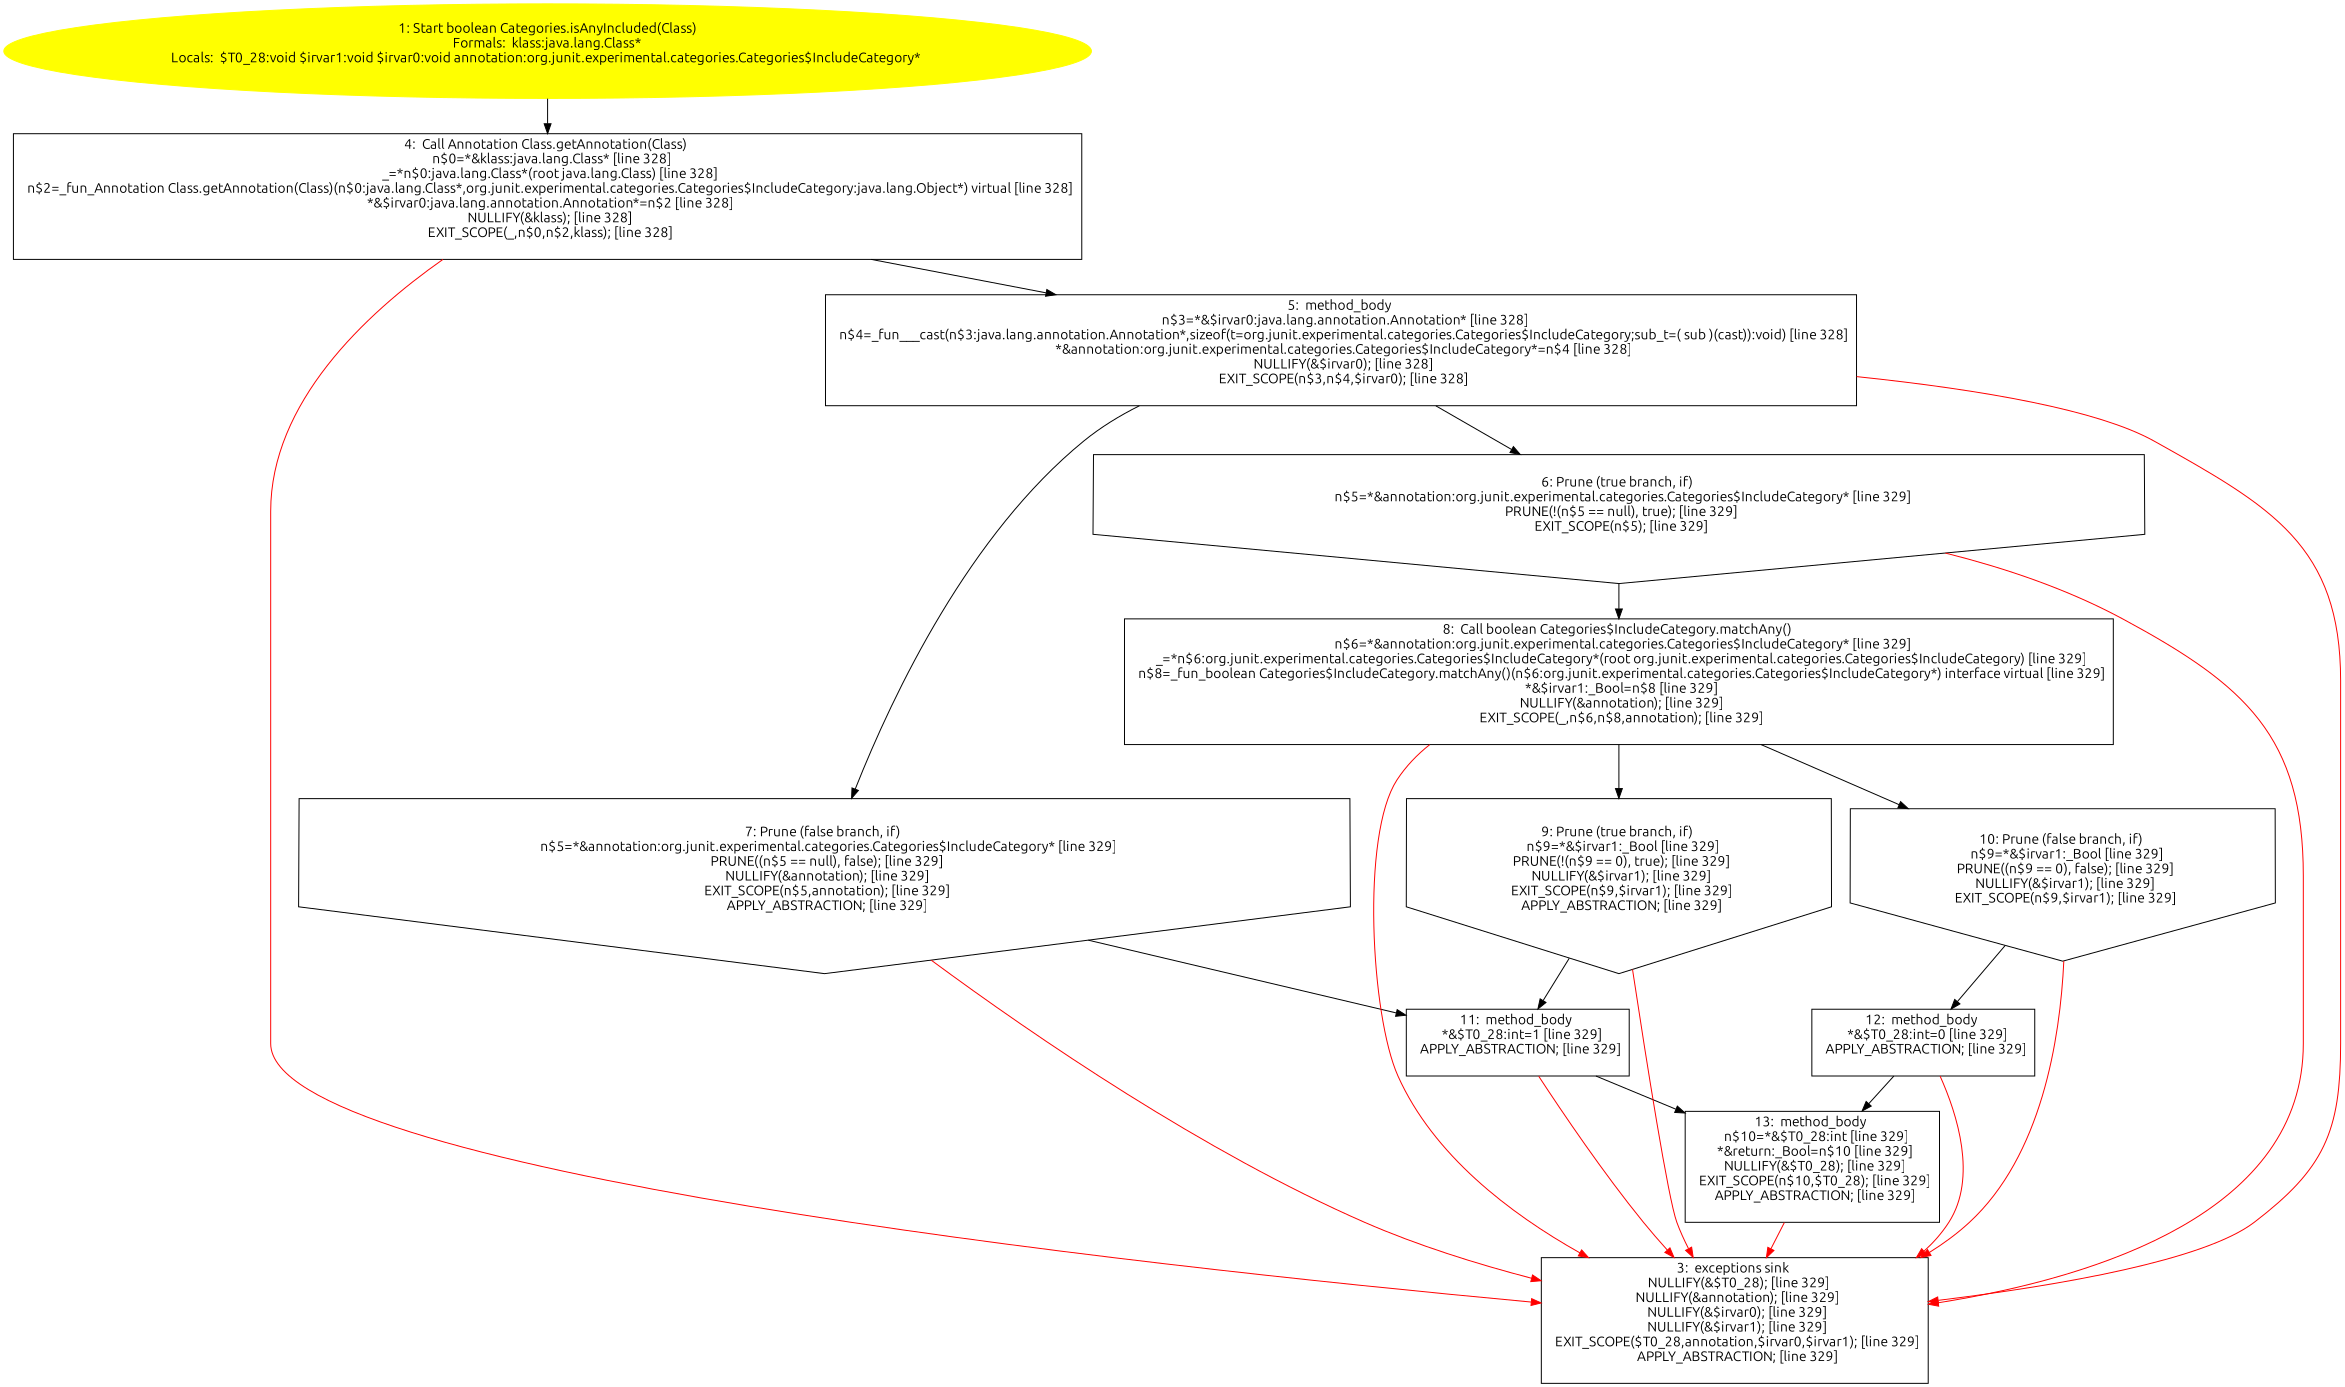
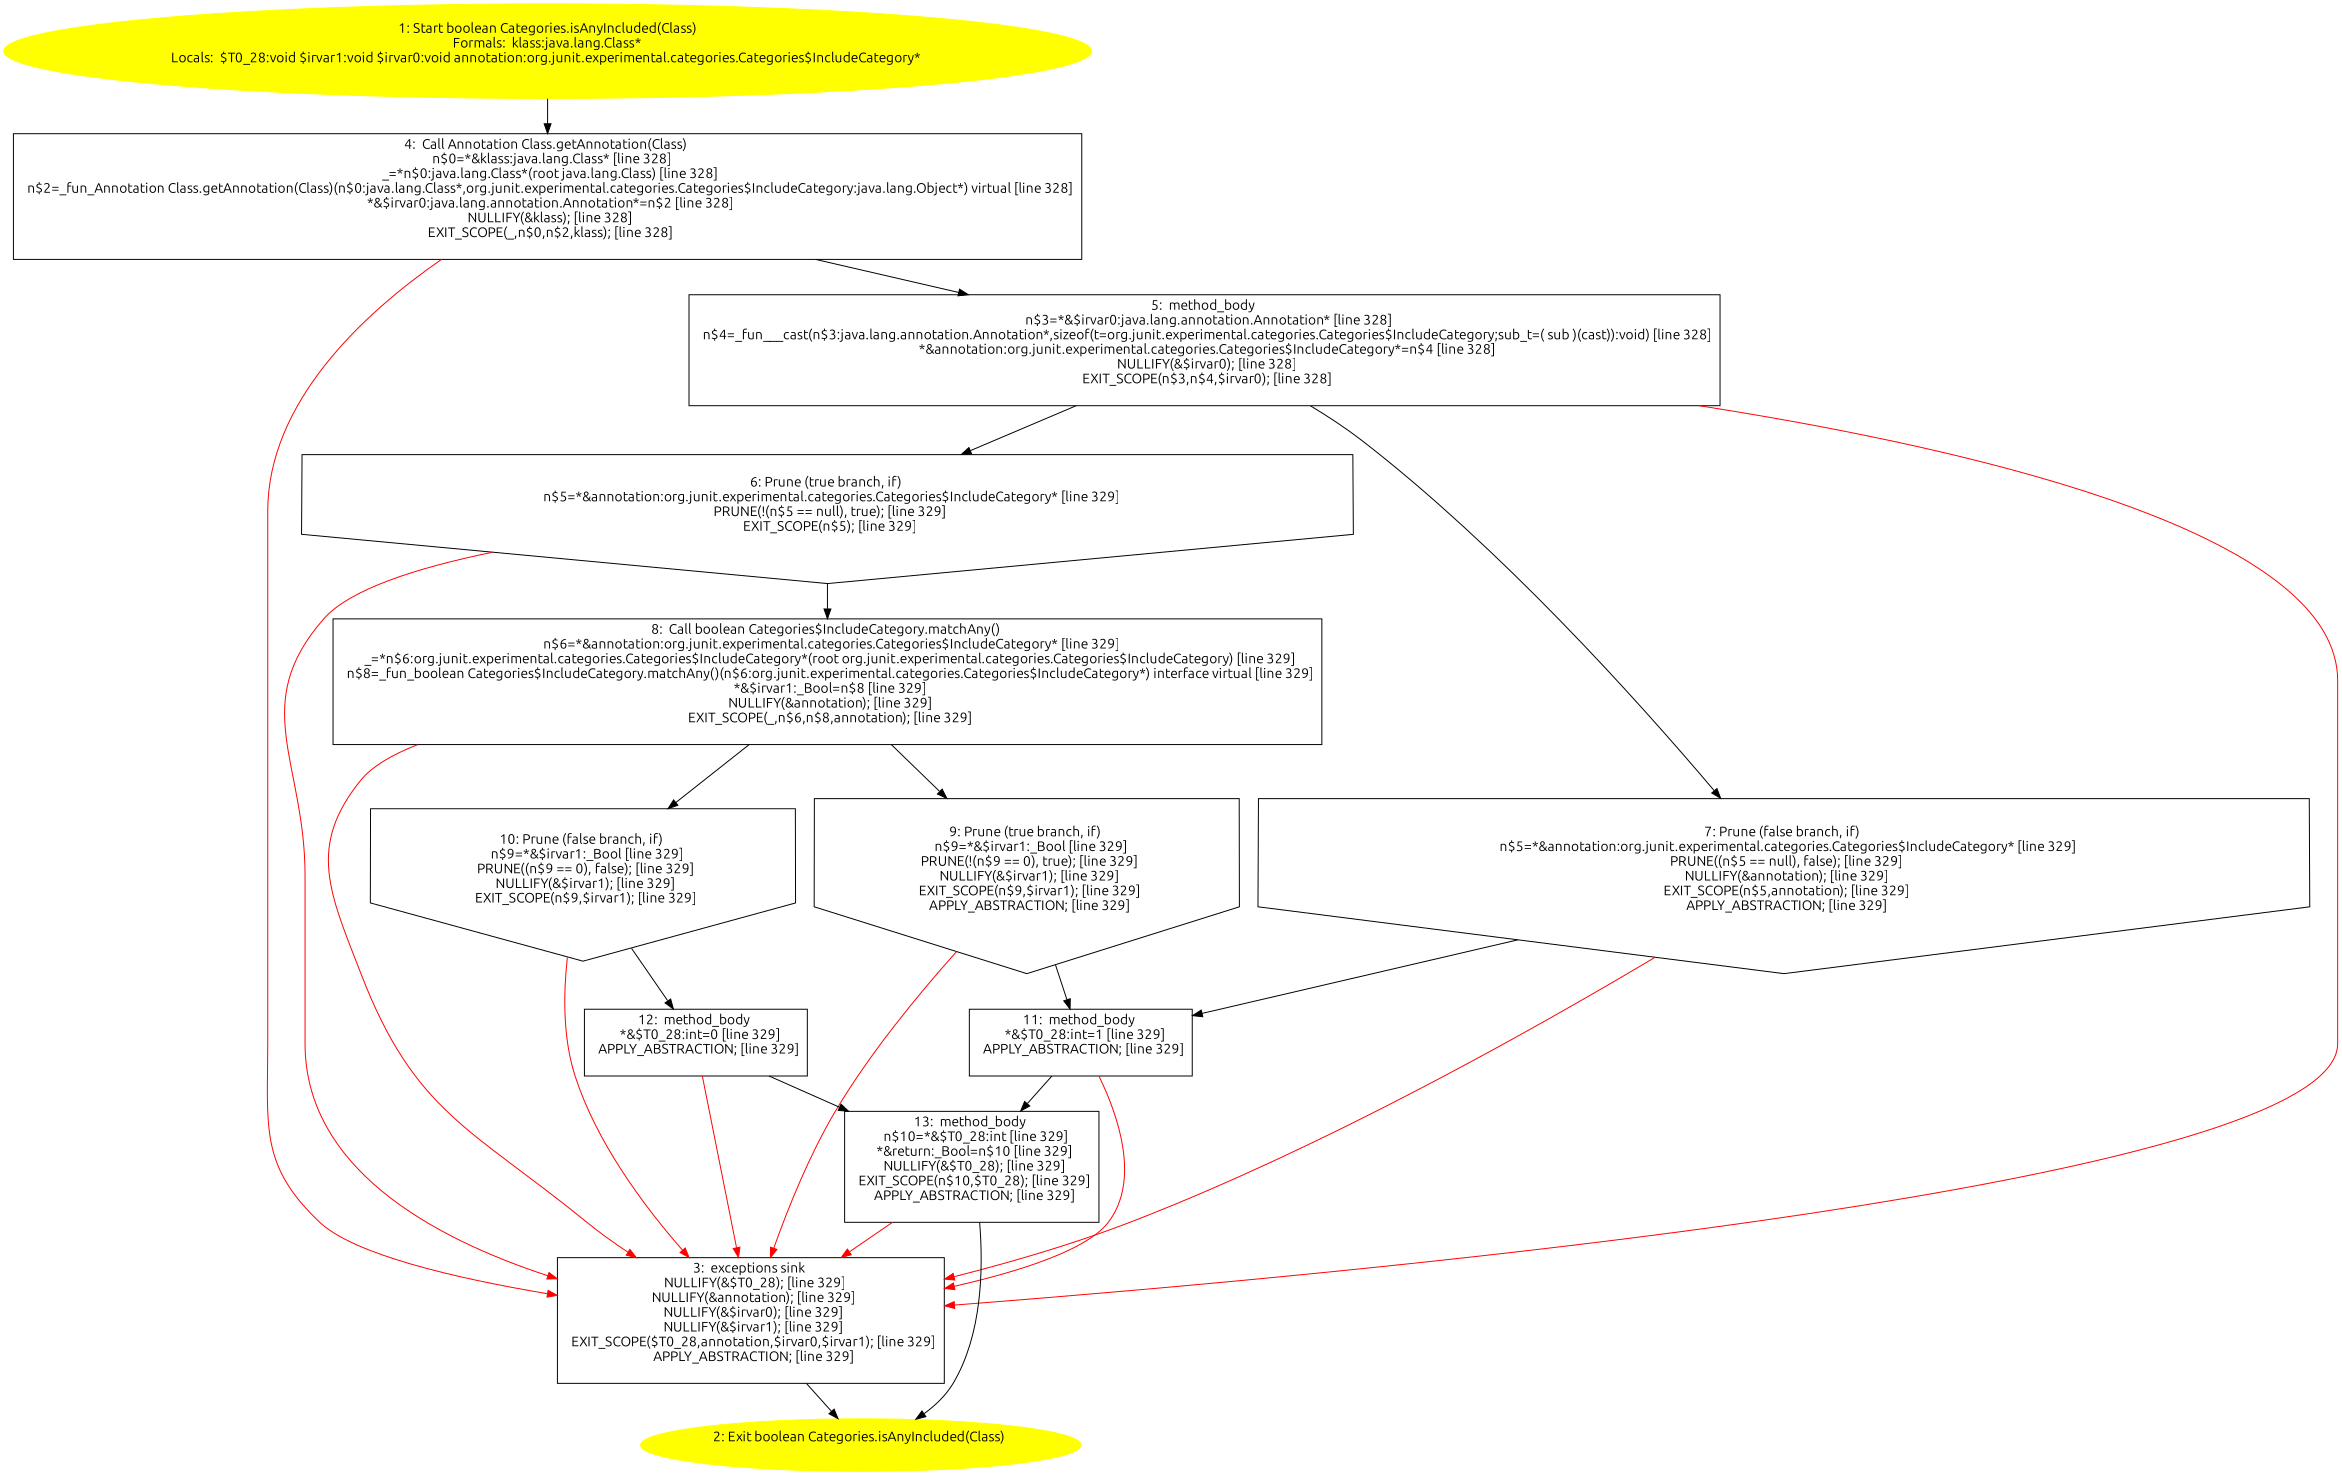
none -> (861, 1445)
